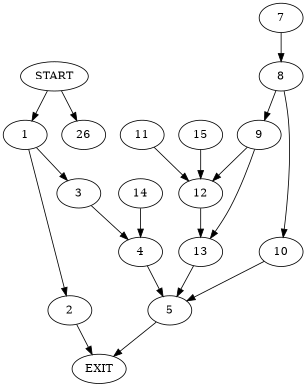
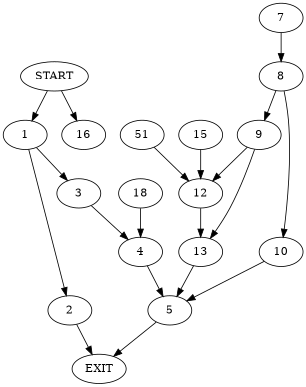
(84, 135) -> (84, 135)
(142, 135) -> (142, 135)
(141, 193) -> (141, 193)
